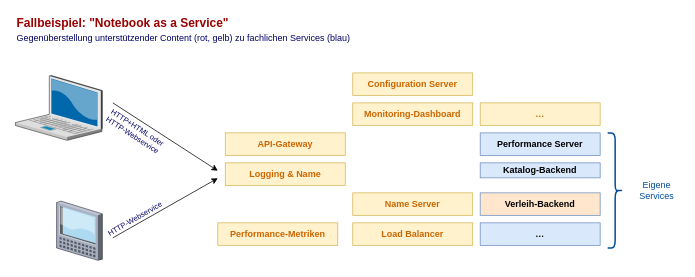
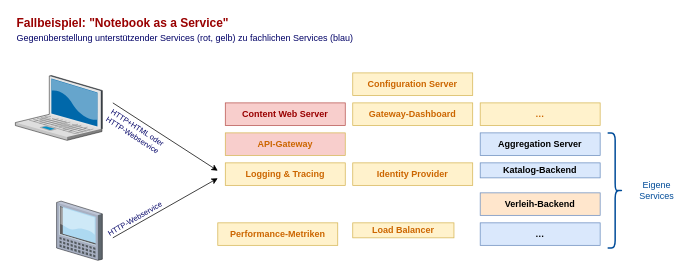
(207, 38) -> (209, 38)
none -> (285, 114)
(413, 114) -> (413, 114)
(285, 144) -> (285, 144)
(540, 144) -> (540, 144)
(285, 174) -> (285, 174)
none -> (413, 174)
(413, 204) -> none
(413, 234) -> (404, 230)
